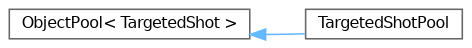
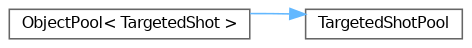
(286, 34) -> (270, 14)
